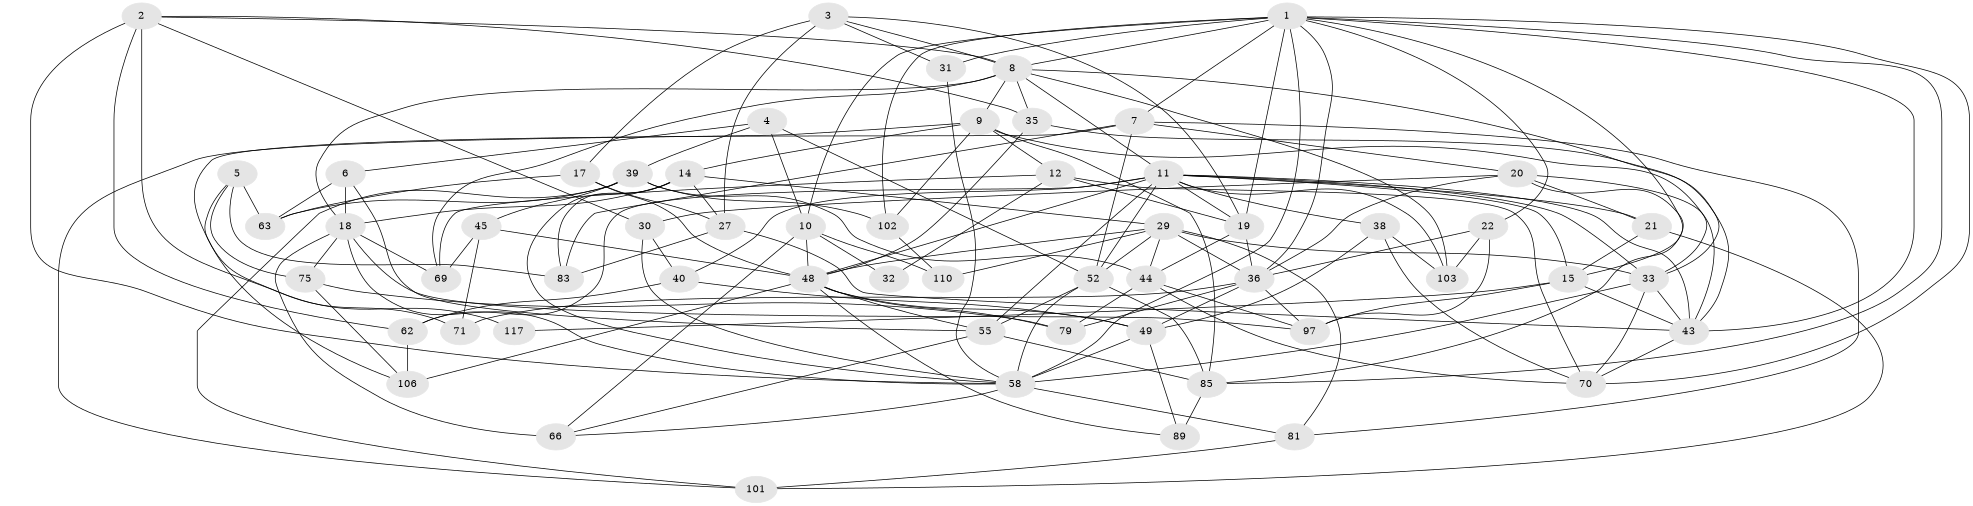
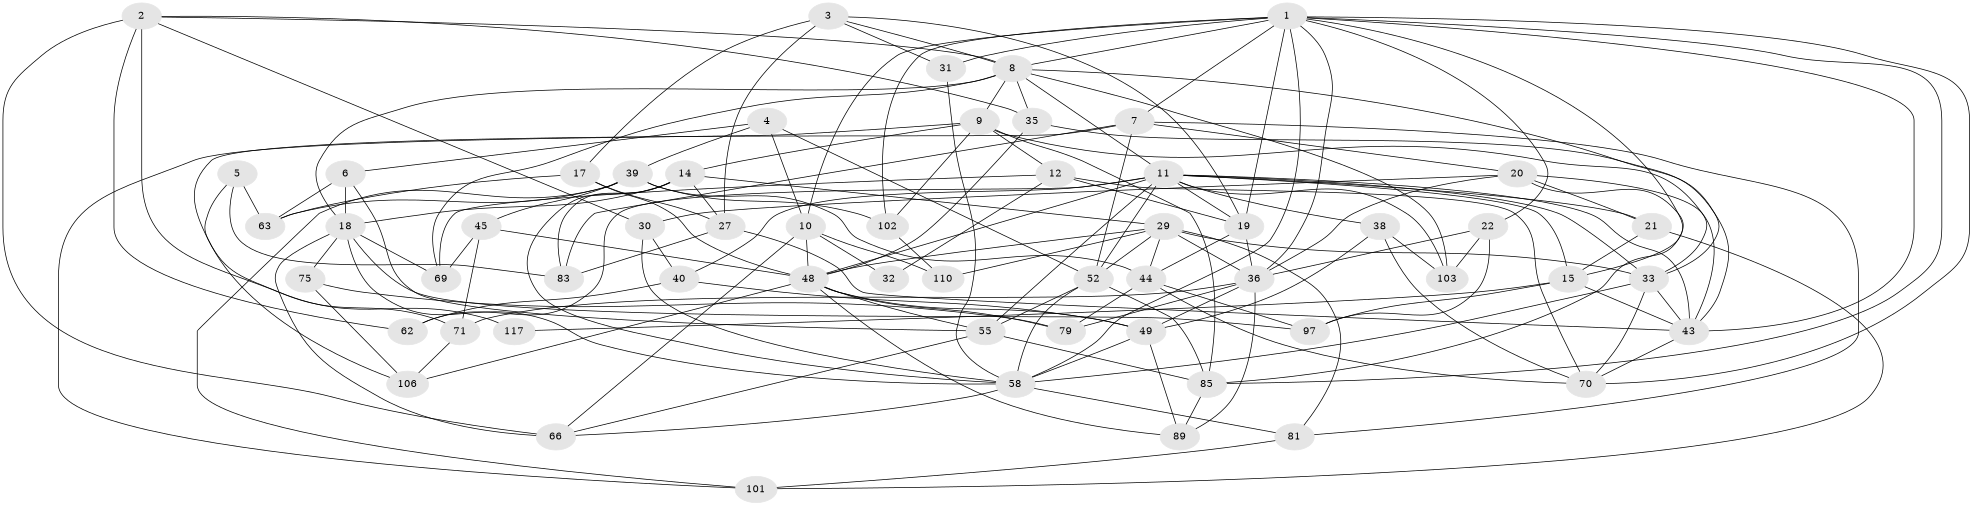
(222, 248) -> none
(1285, 308) -> (1245, 371)
(340, 339) -> (102, 349)
(408, 358) -> (434, 358)
